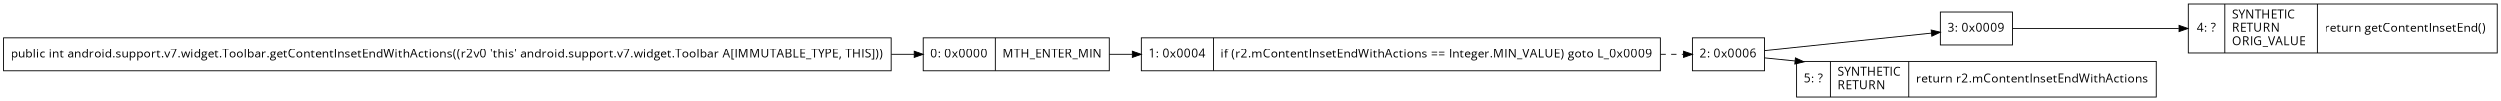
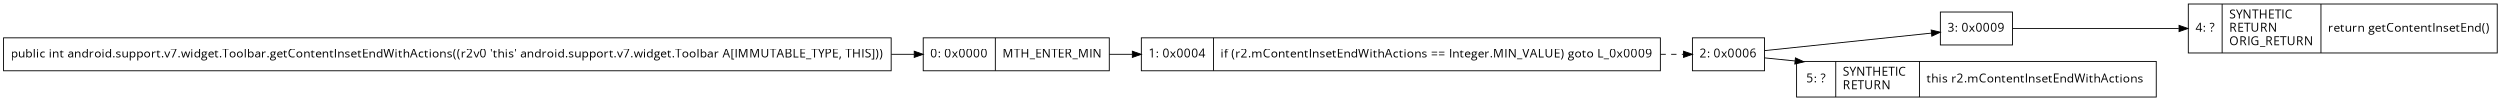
(2269, 41) -> (2272, 41)
(2033, 79) -> (2035, 79)
